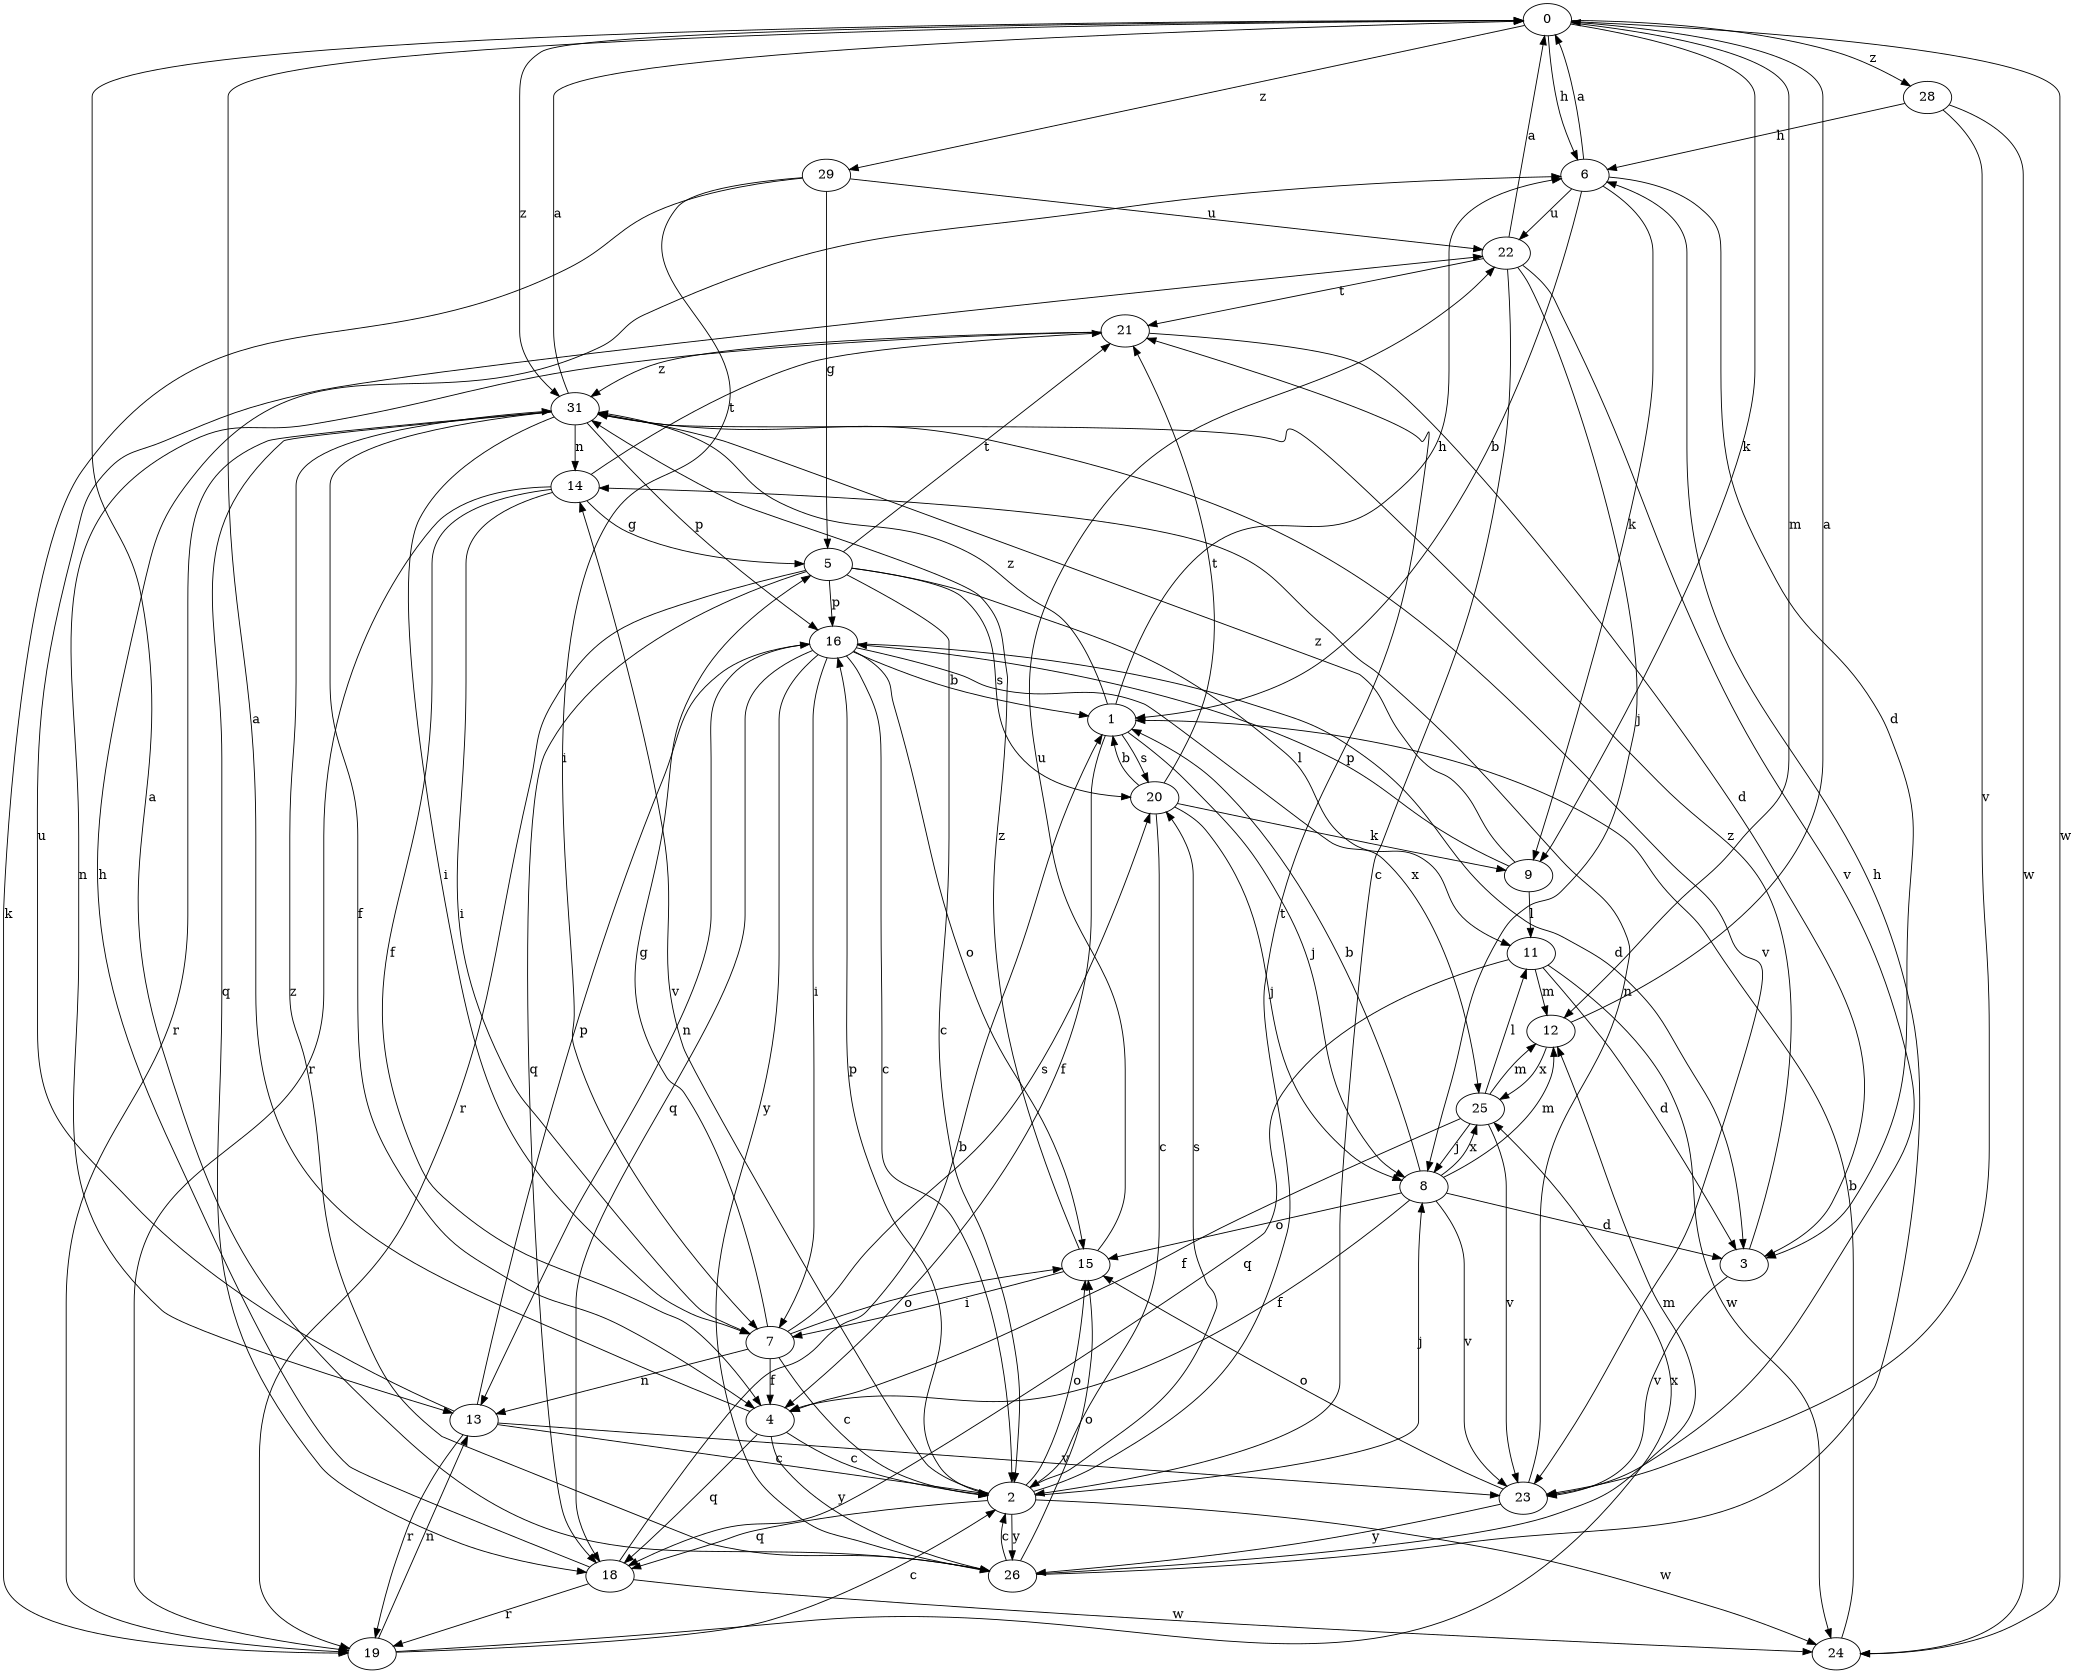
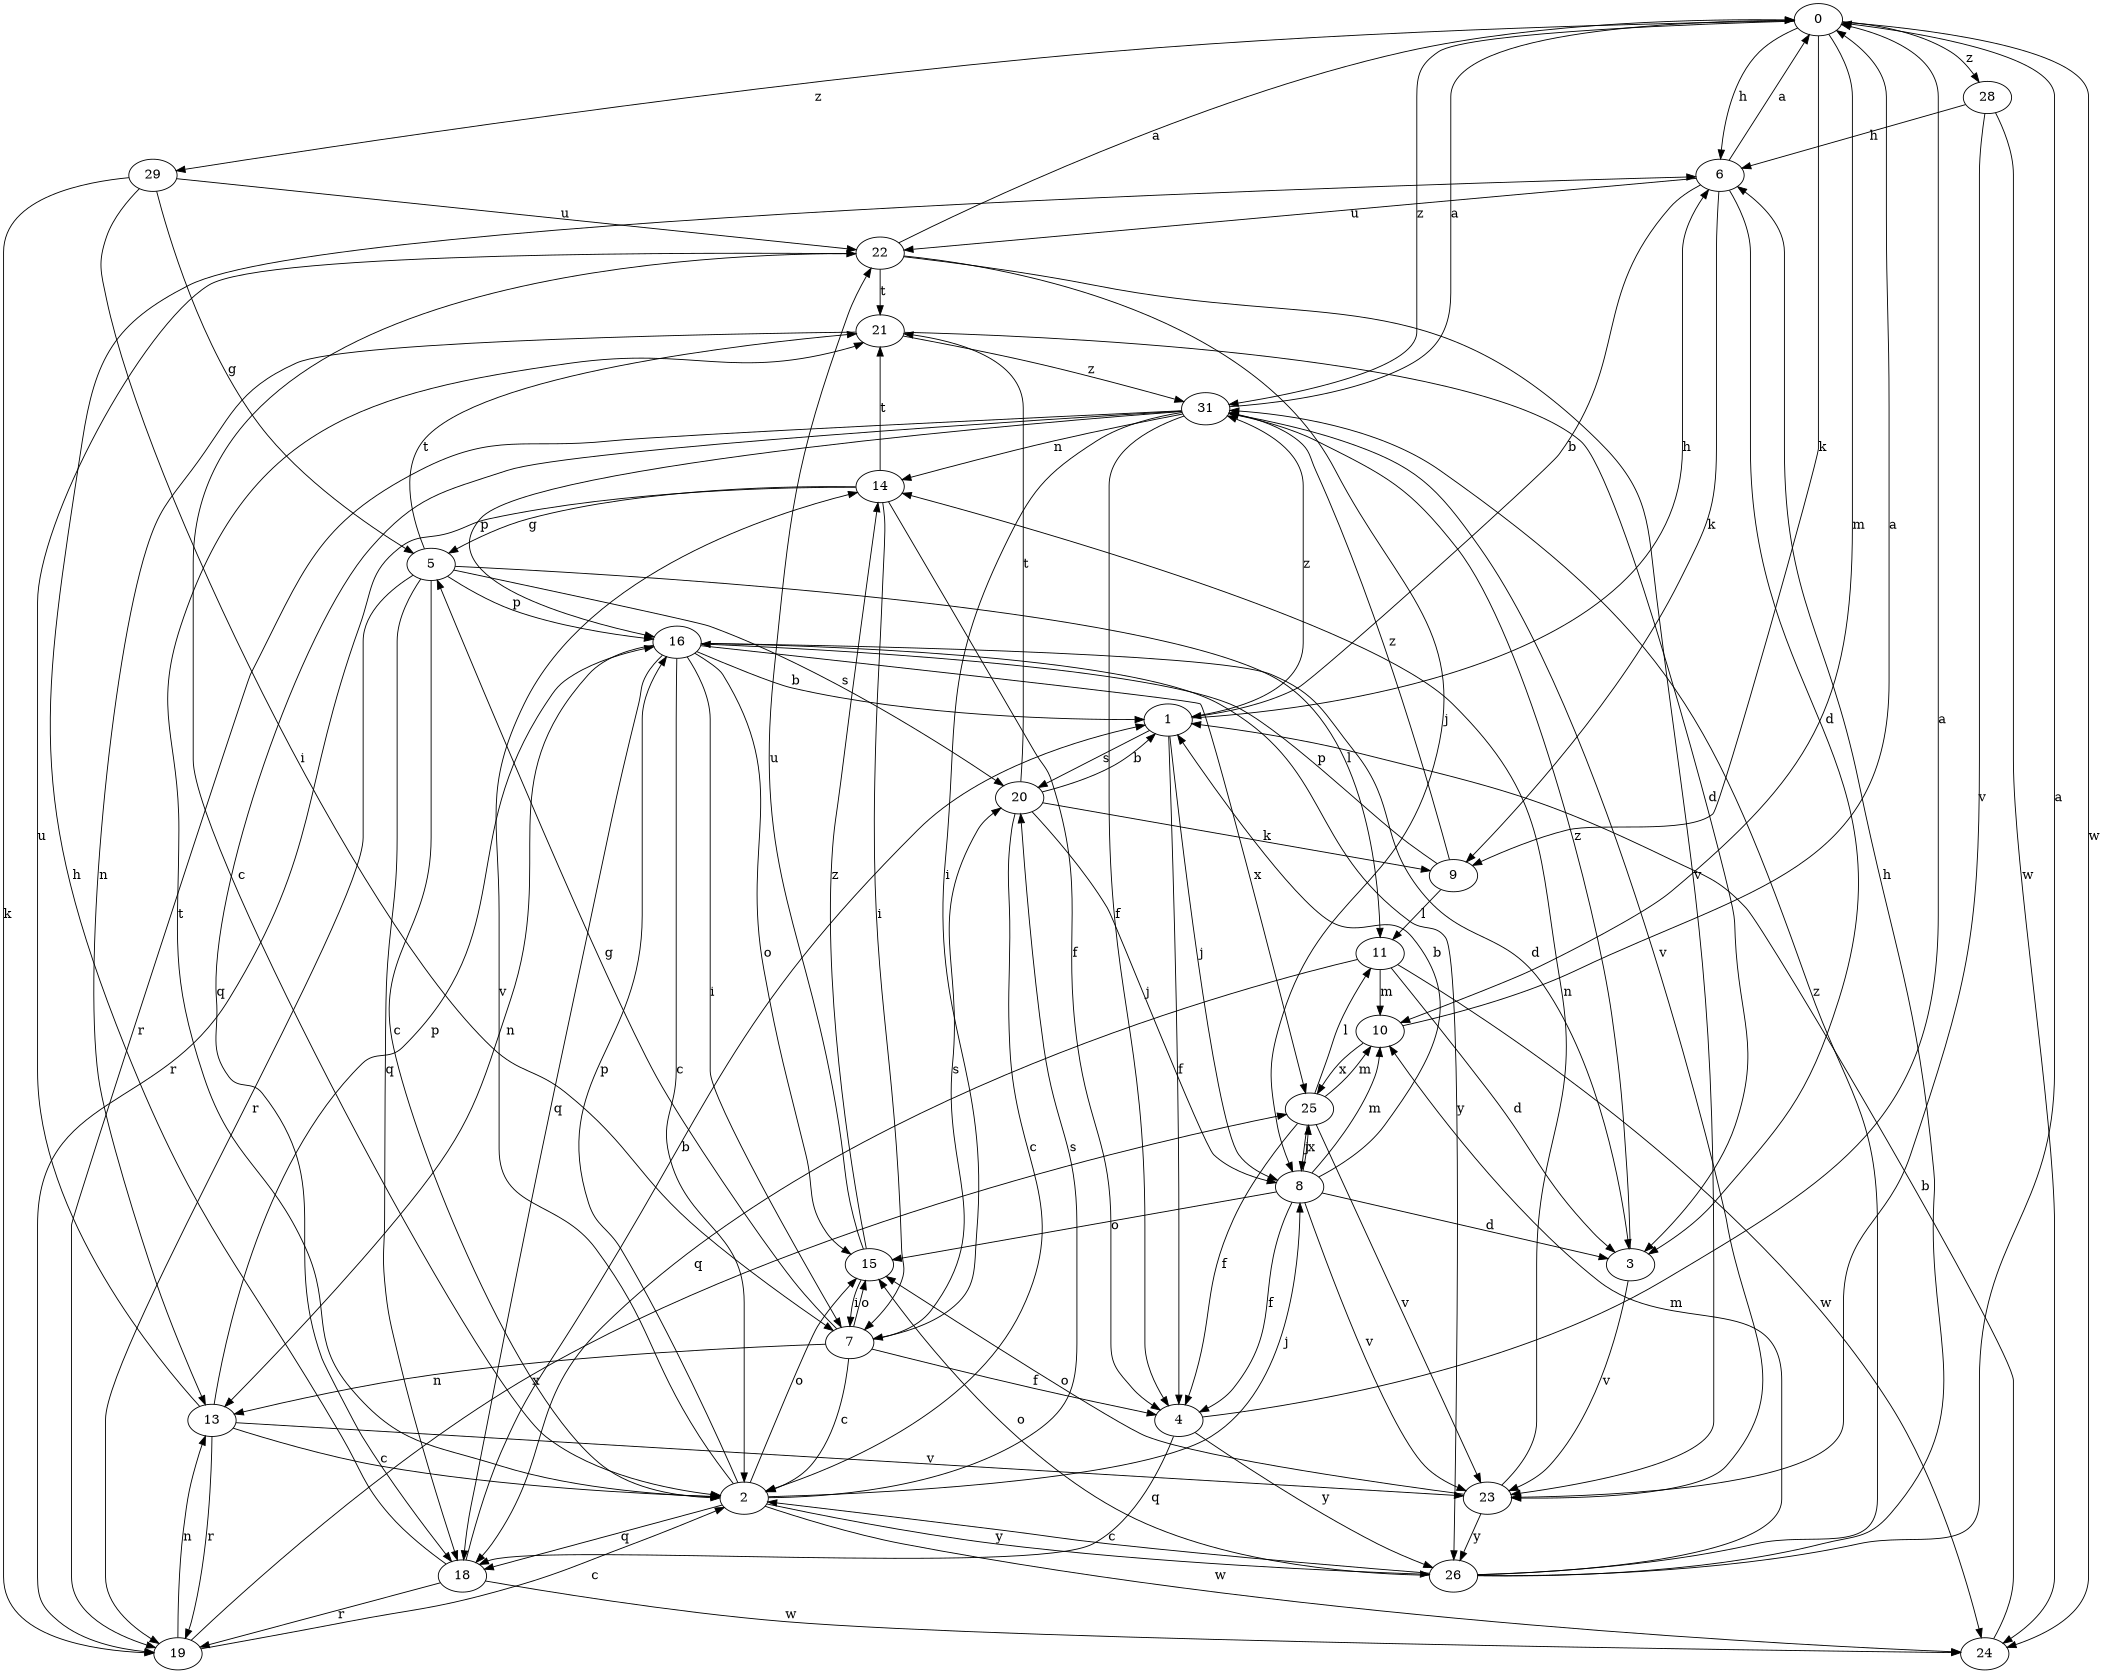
(1006, 717) -> (831, 880)
(1551, 1031) -> (1380, 1031)
(864, 1470) -> none
